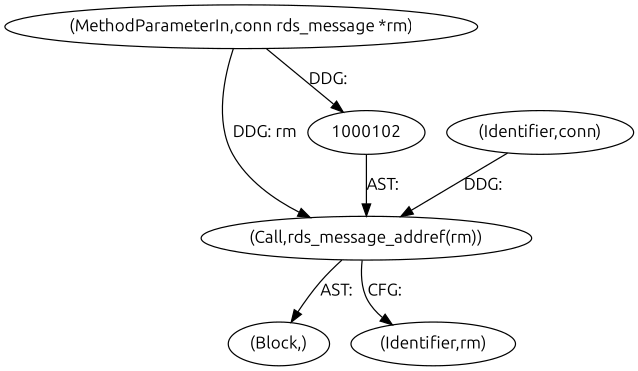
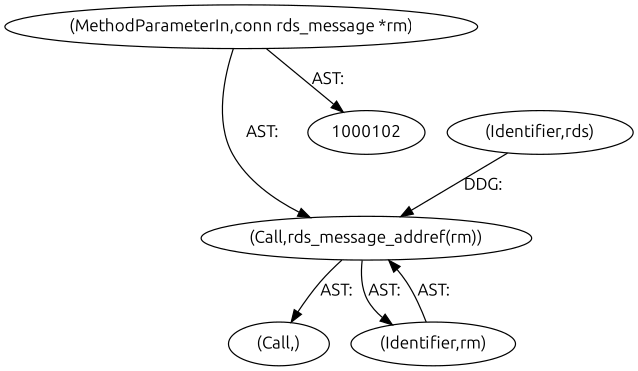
(331, 80) -> (331, 80)
(265, 132) -> (265, 132)
(540, 132) -> (540, 132)
(366, 179) -> (414, 294)
(387, 291) -> (387, 291)
(279, 344) -> (279, 344)
